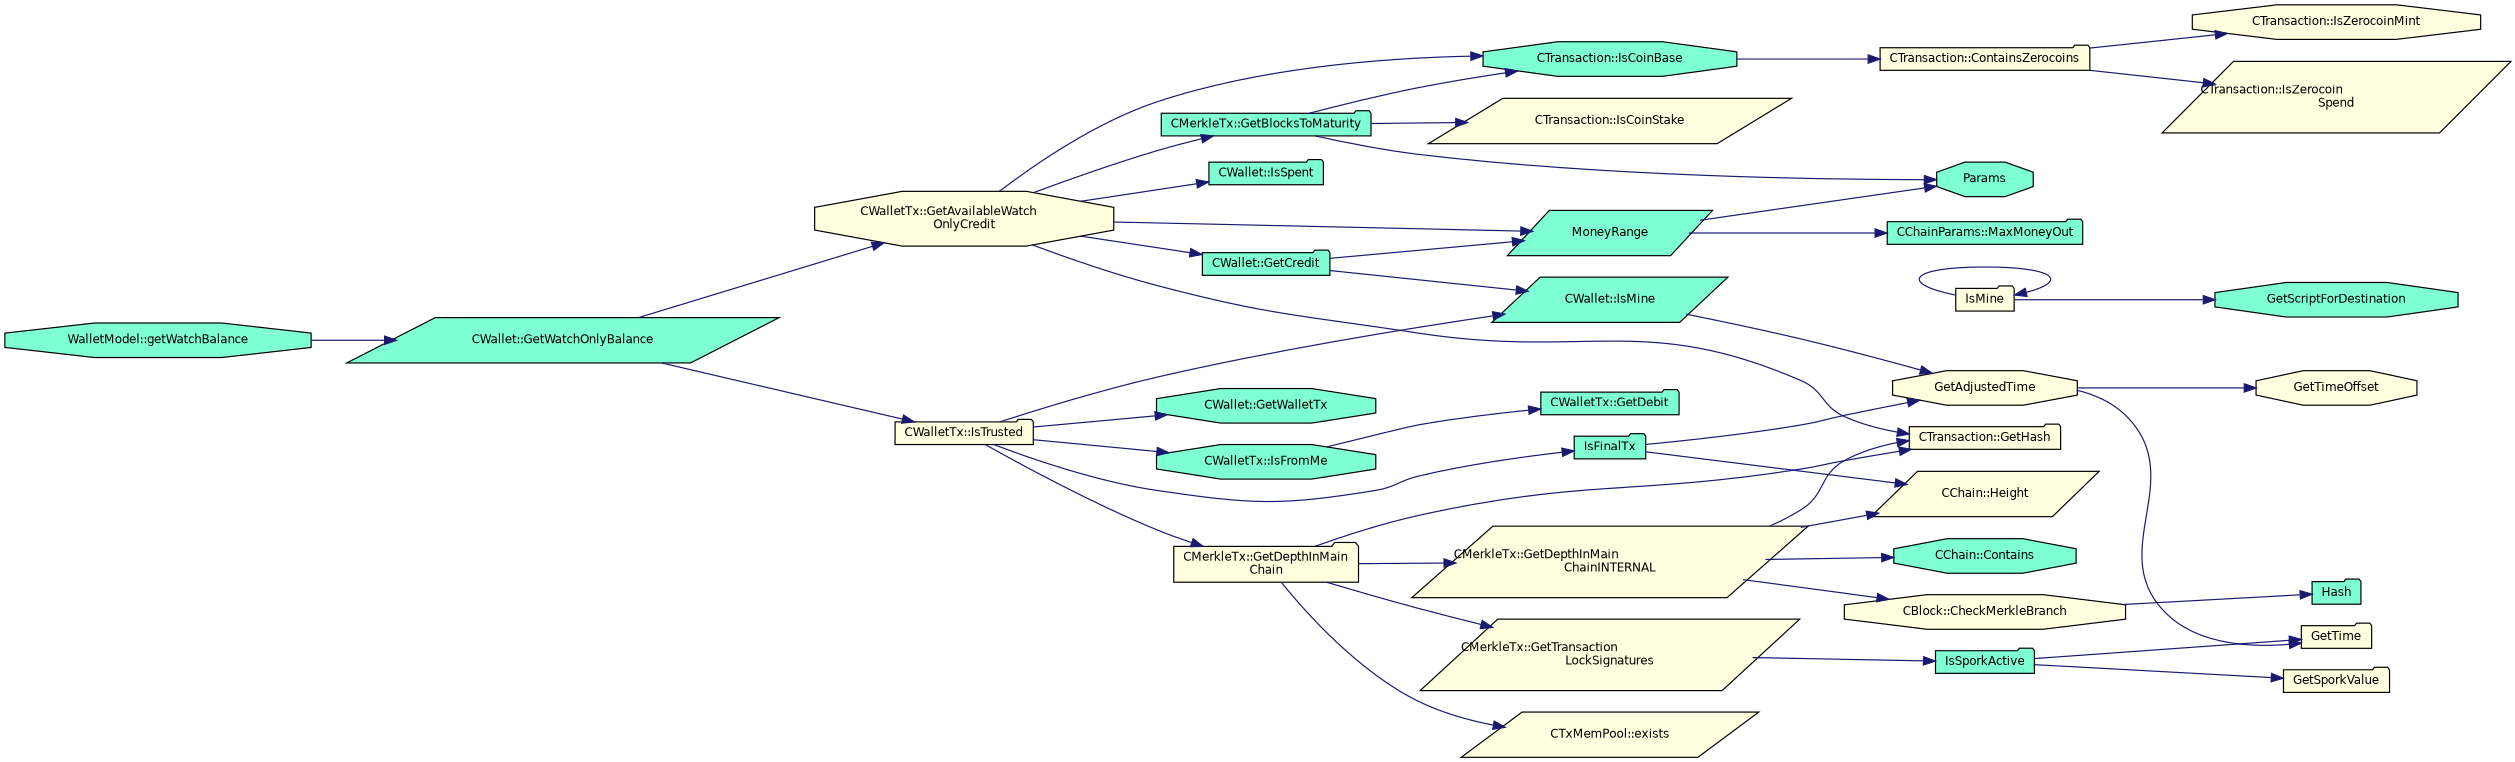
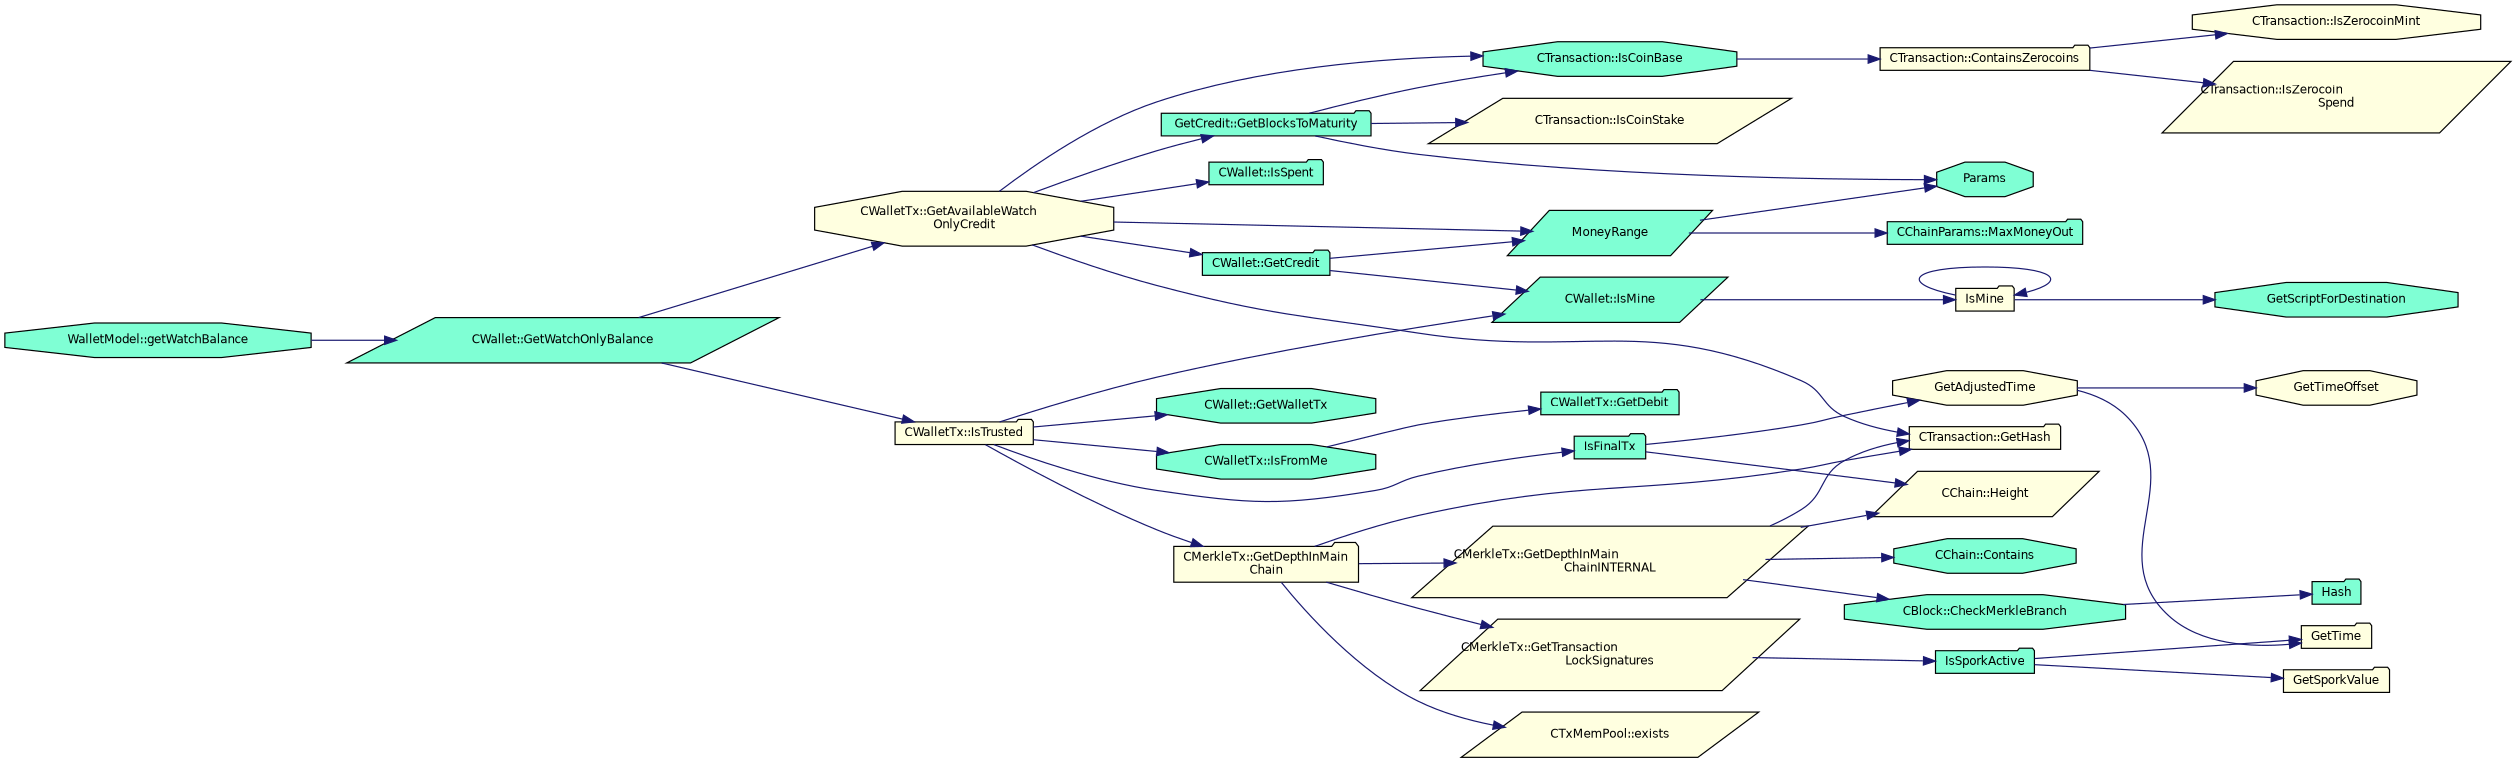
(1266, 125) -> (1266, 125)
(1804, 340) -> (1822, 300)
(1985, 612) -> (1985, 612)
